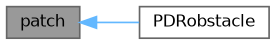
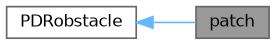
(118, 22) -> (174, 22)
